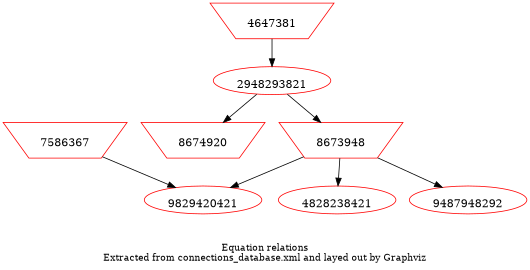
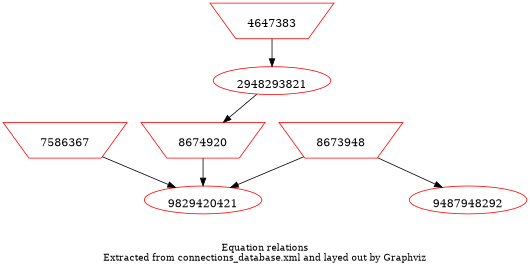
(272, 21) -> (272, 21)
(301, 106) -> none
none -> (203, 168)
(337, 200) -> none
